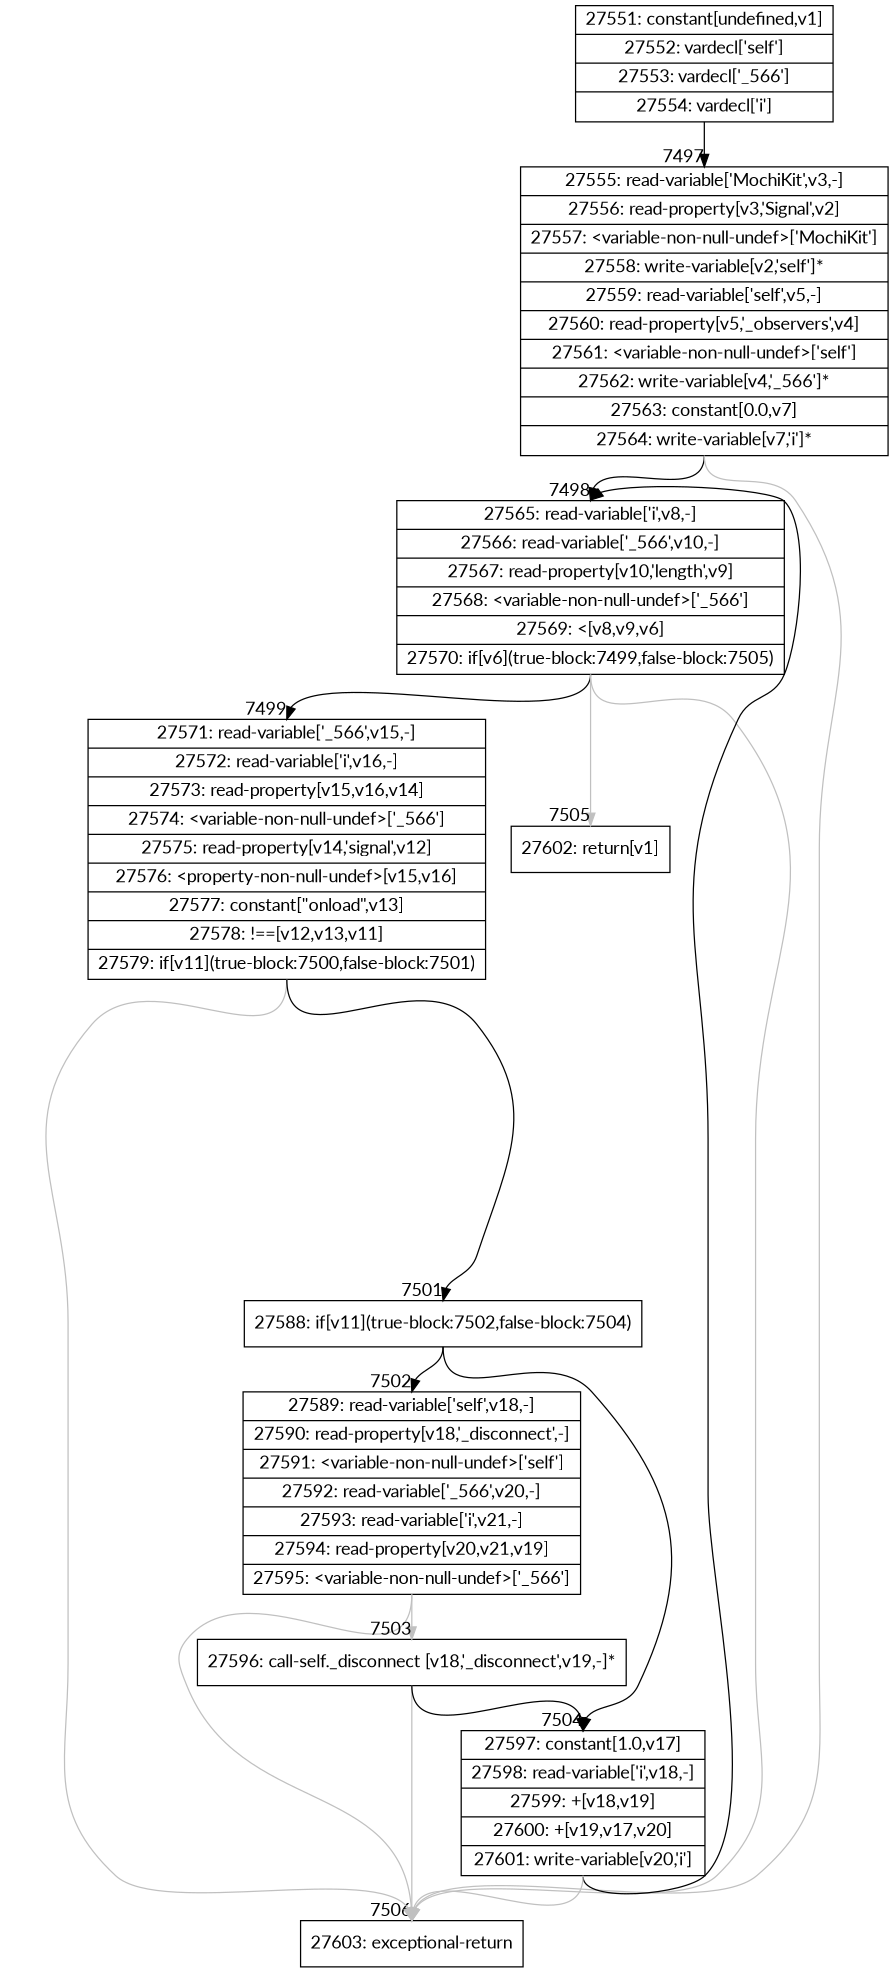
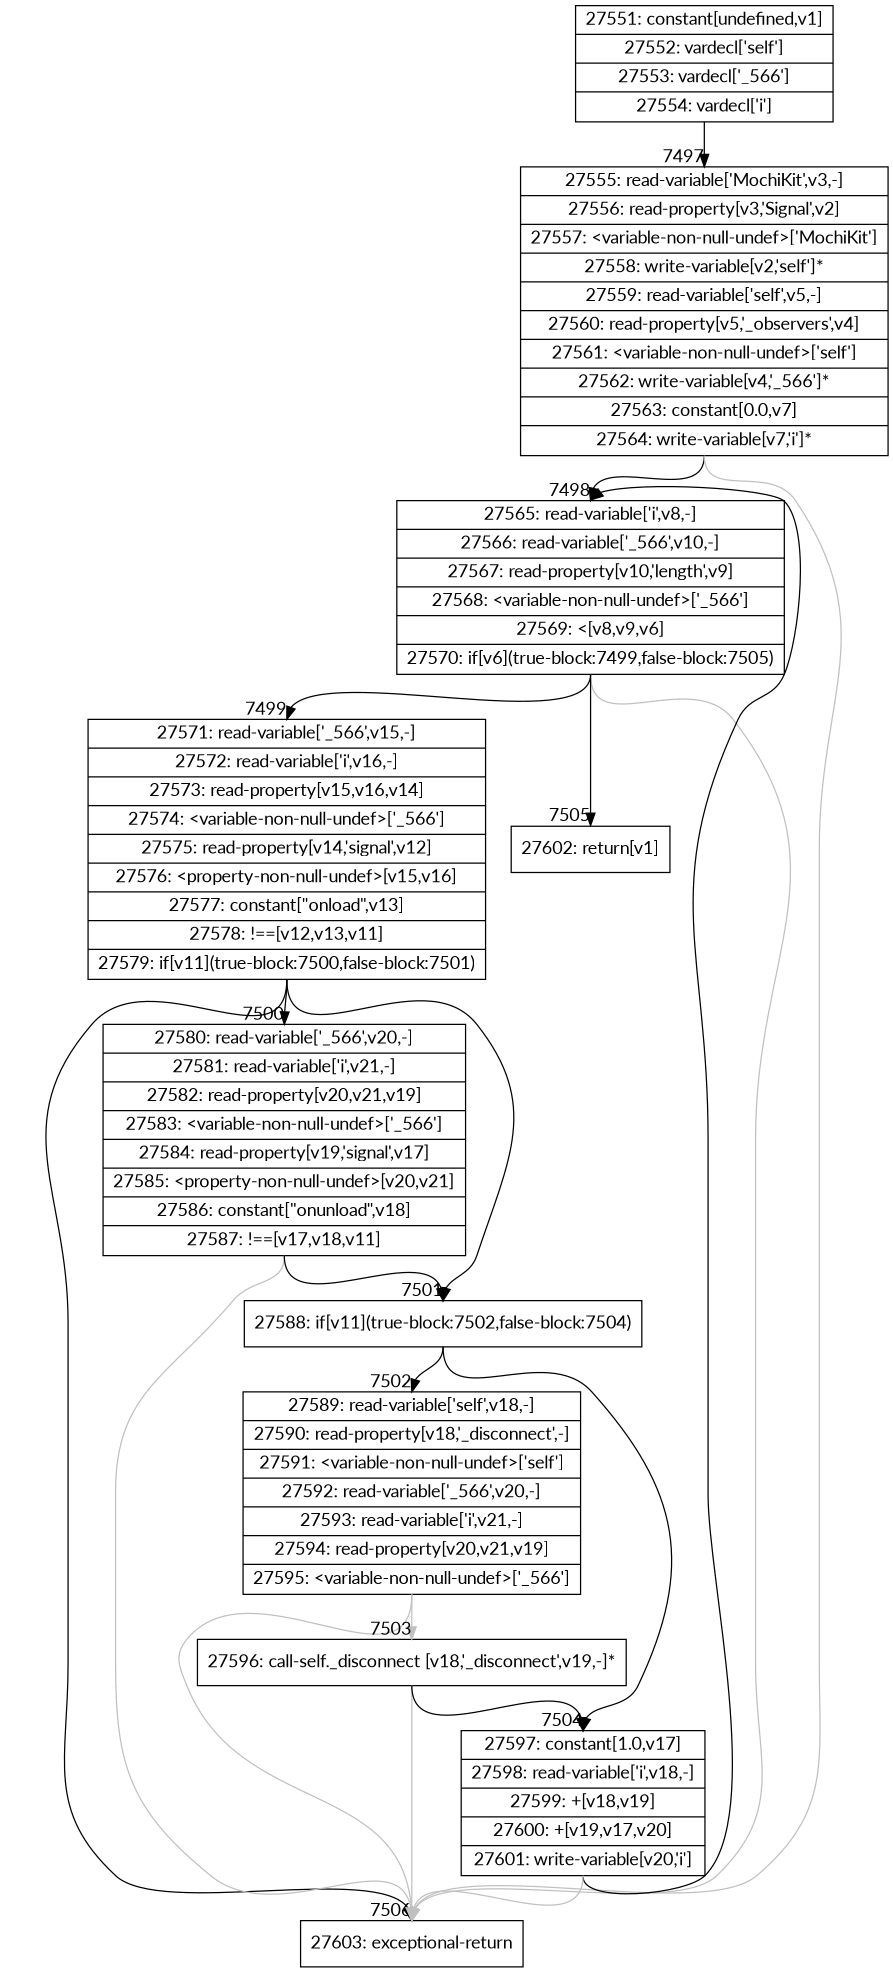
(591, 744) -> (591, 744)
none -> (284, 1140)
(68, 1489) -> (68, 1489)
